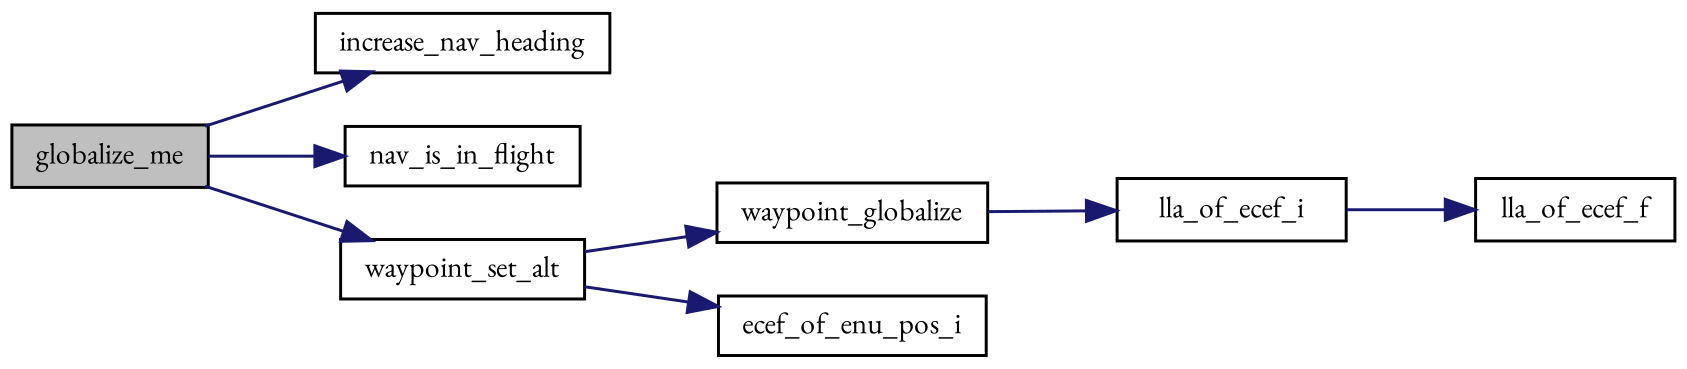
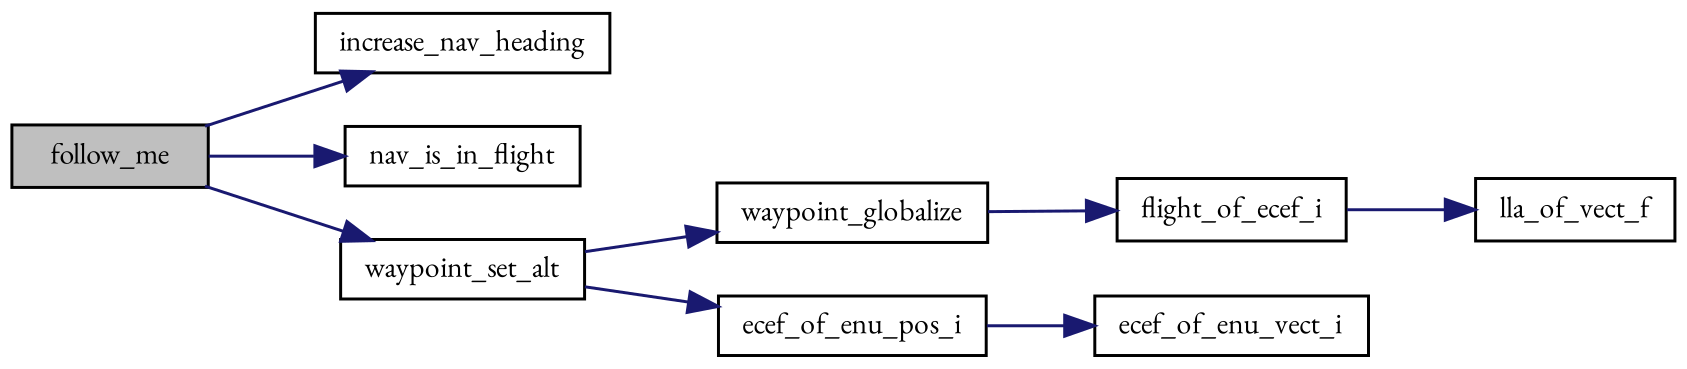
(110, 156) -> (110, 156)
(1232, 210) -> (1232, 210)
(1575, 210) -> (1575, 210)
none -> (1232, 326)
